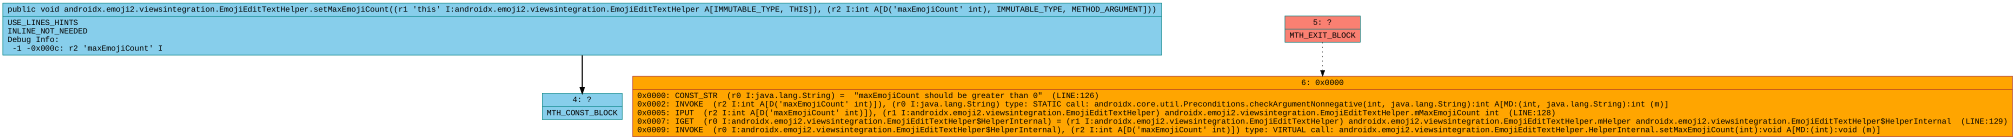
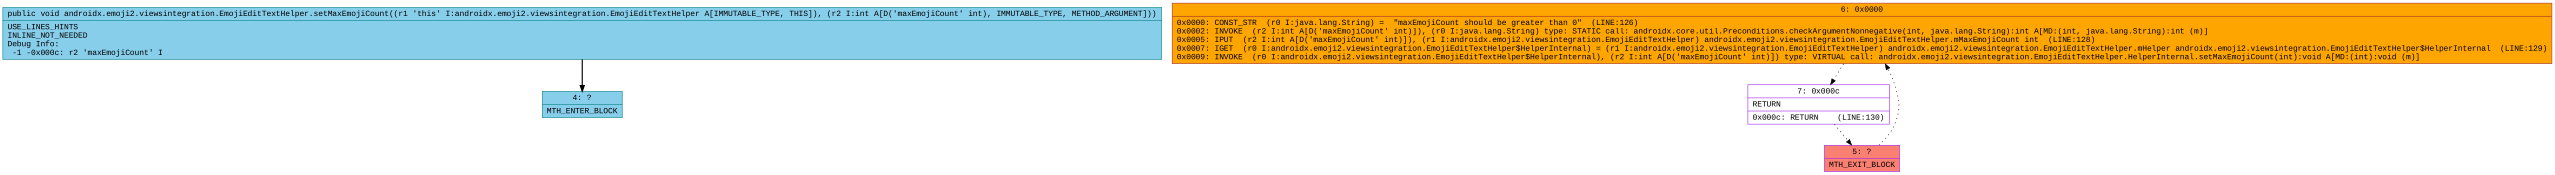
(1323, 29) -> (1862, 158)
none -> (1819, 104)
(582, 113) -> (582, 111)
